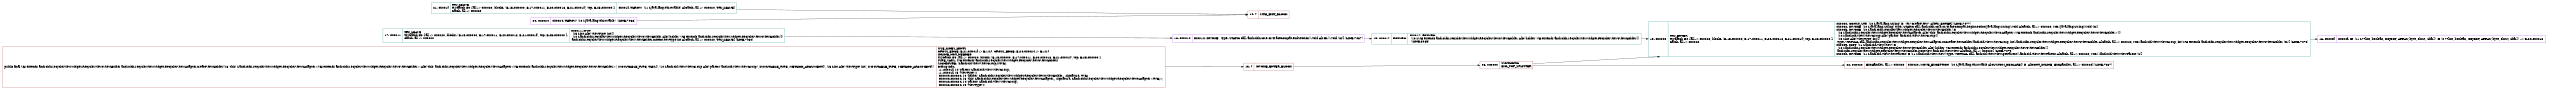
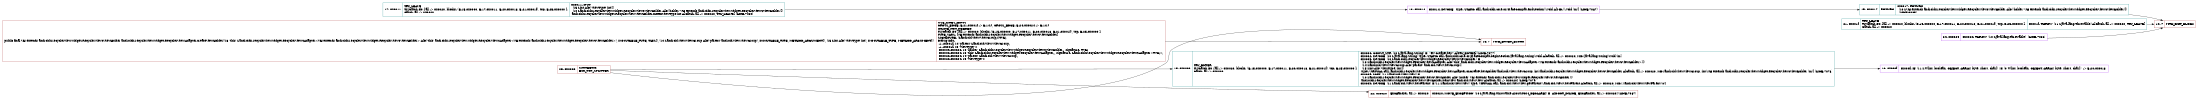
(1644, 39) -> (2145, 17)
(1386, 66) -> (1052, 91)
(1274, 67) -> (1509, 42)
